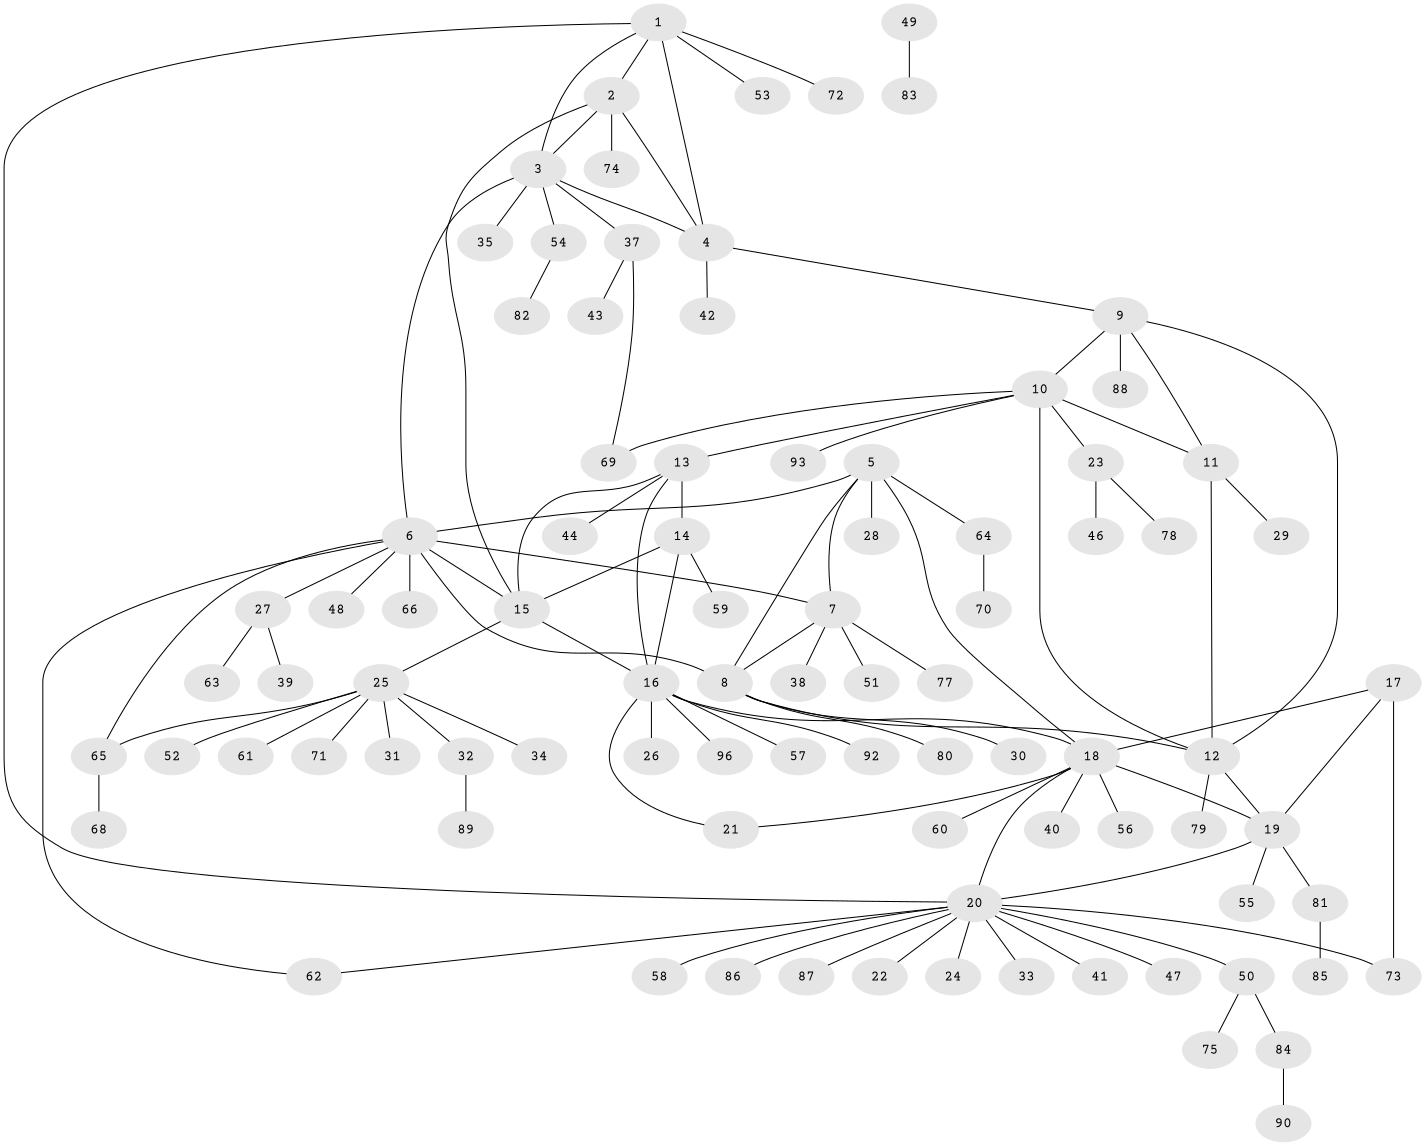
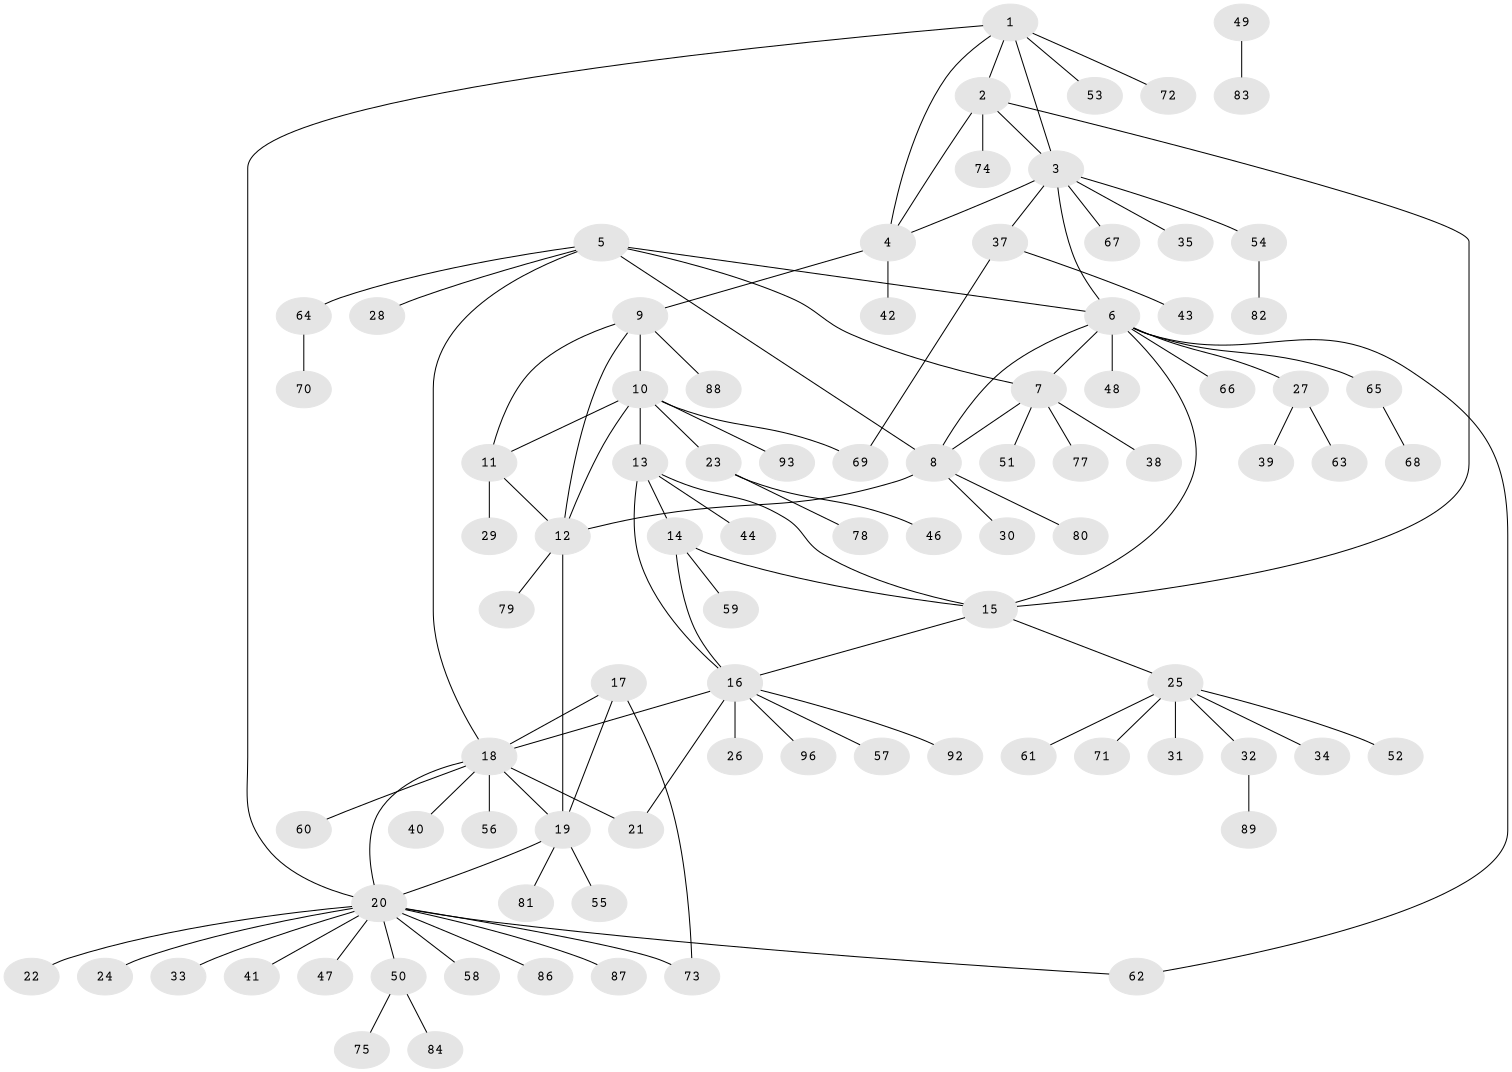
none -> (1112, 243)
(238, 716) -> none
(1320, 977) -> none
(1283, 1123) -> none
